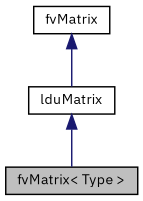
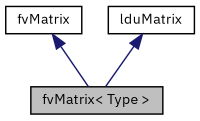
(72, 68) -> (75, 66)
